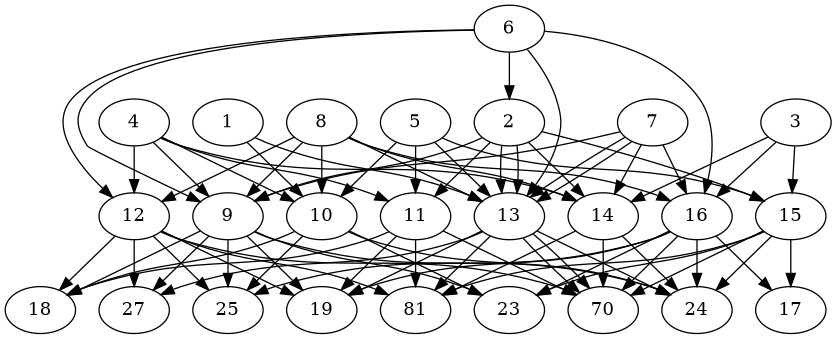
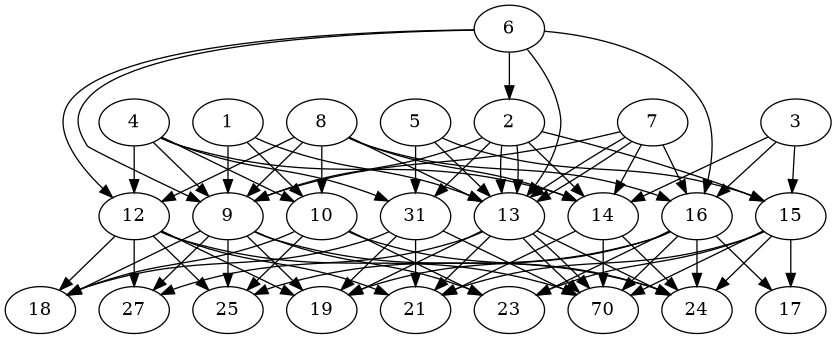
none -> (228, 163)
(374, 165) -> none
(416, 216) -> (416, 216)
(416, 310) -> (416, 310)
